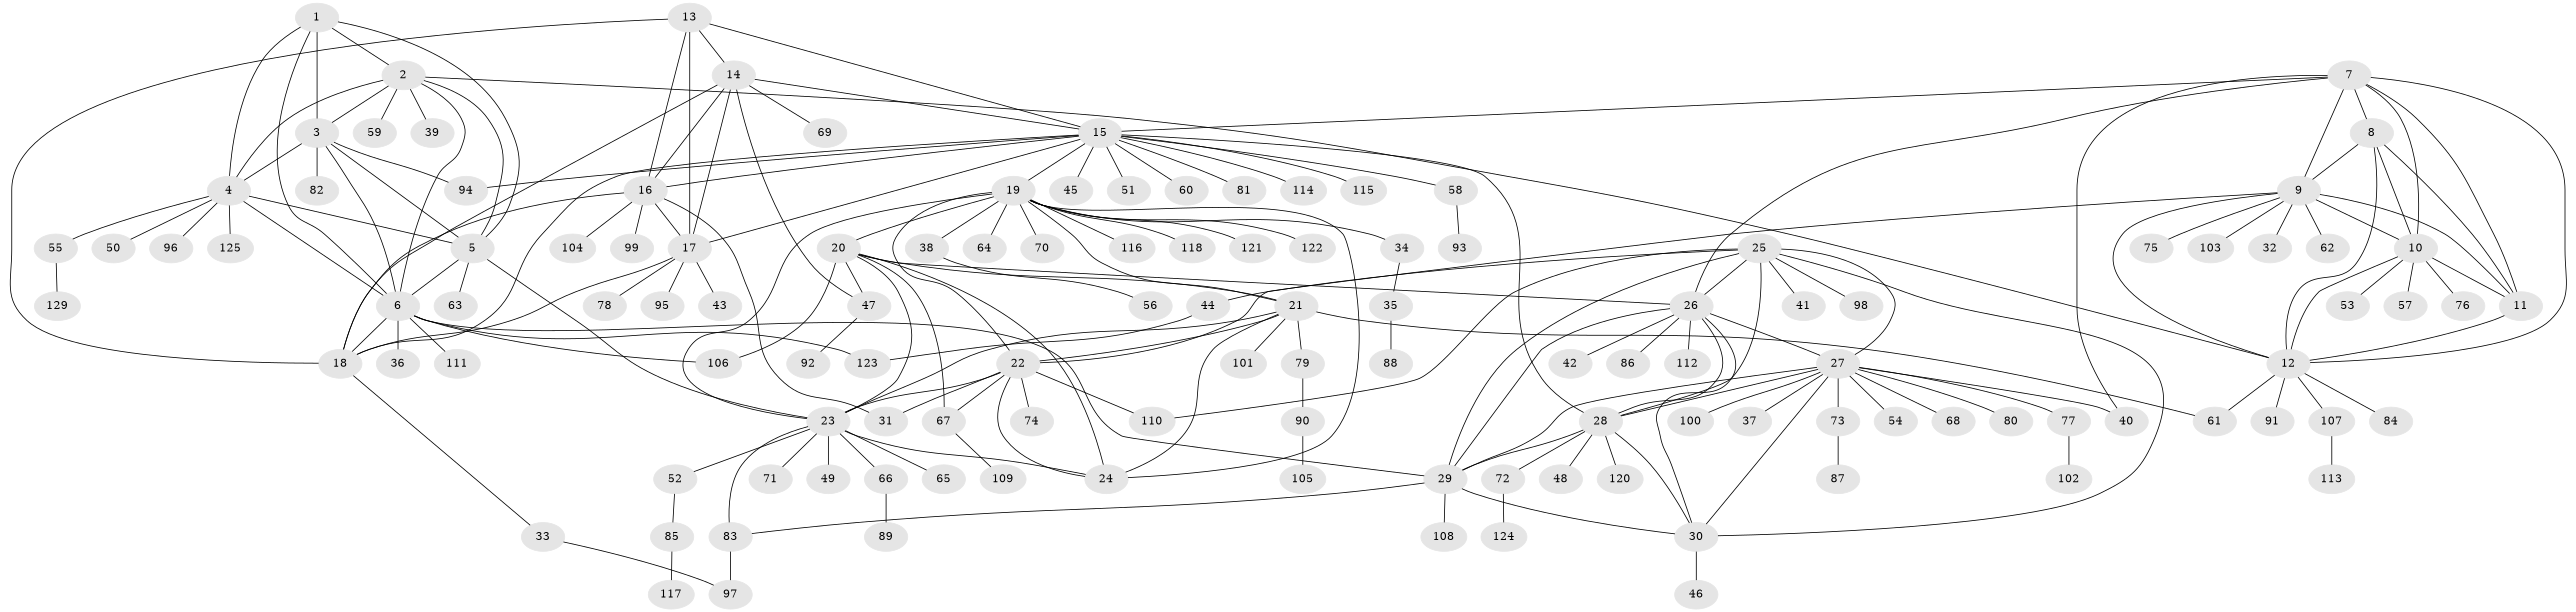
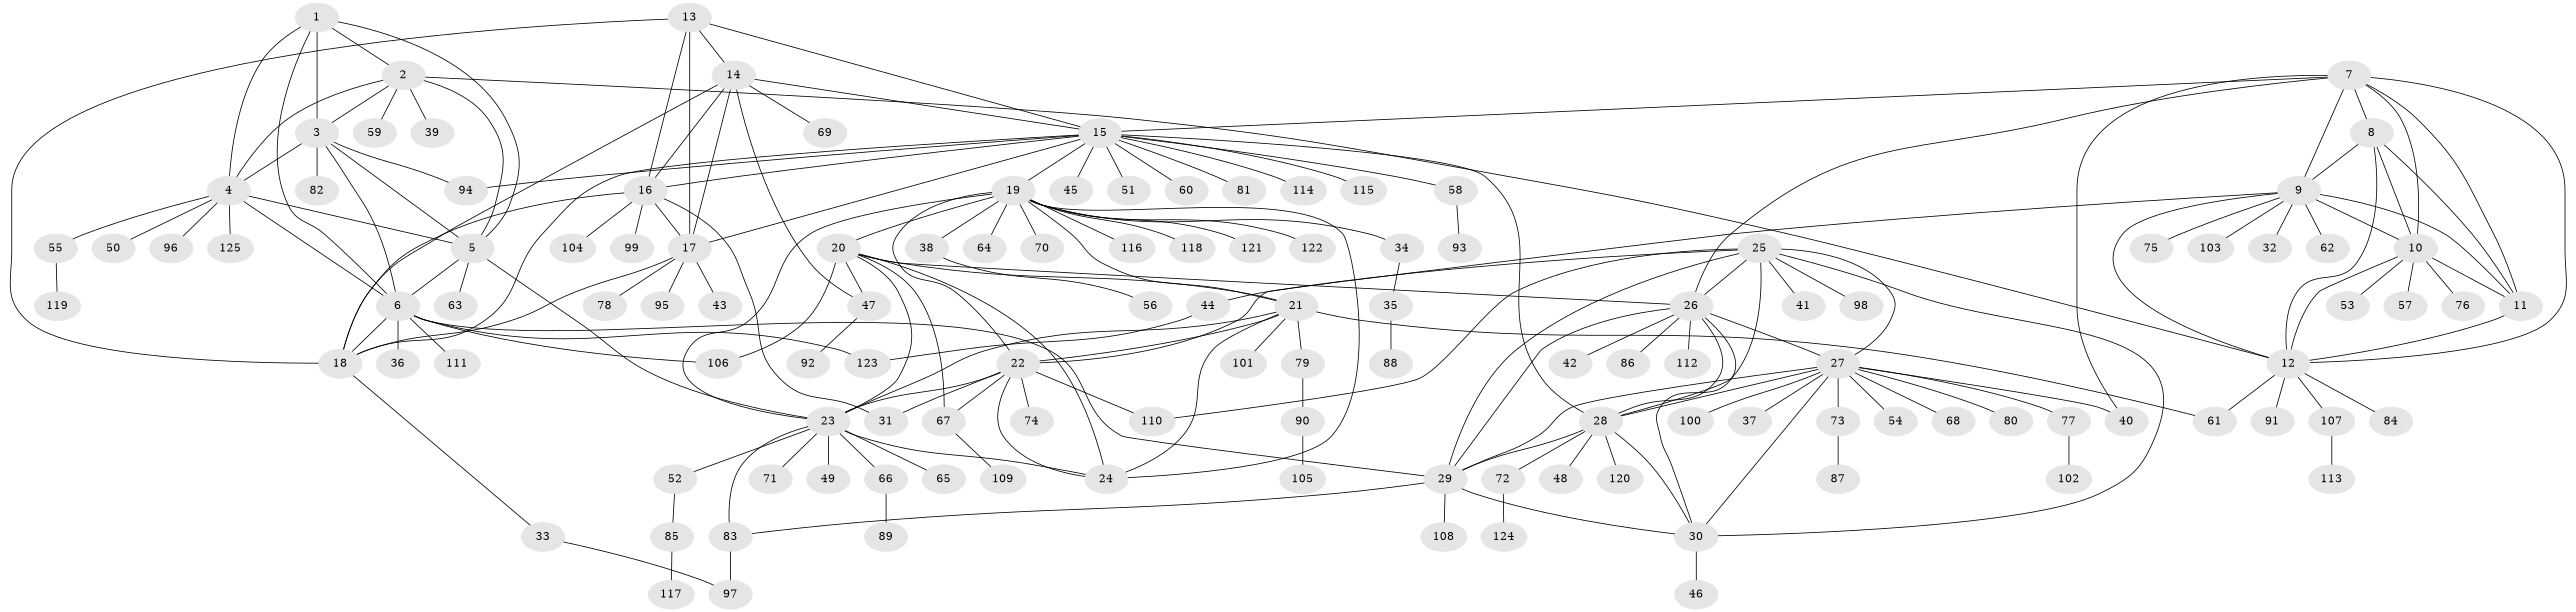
(441, 171) -> none
(57, 306) -> (57, 306)
